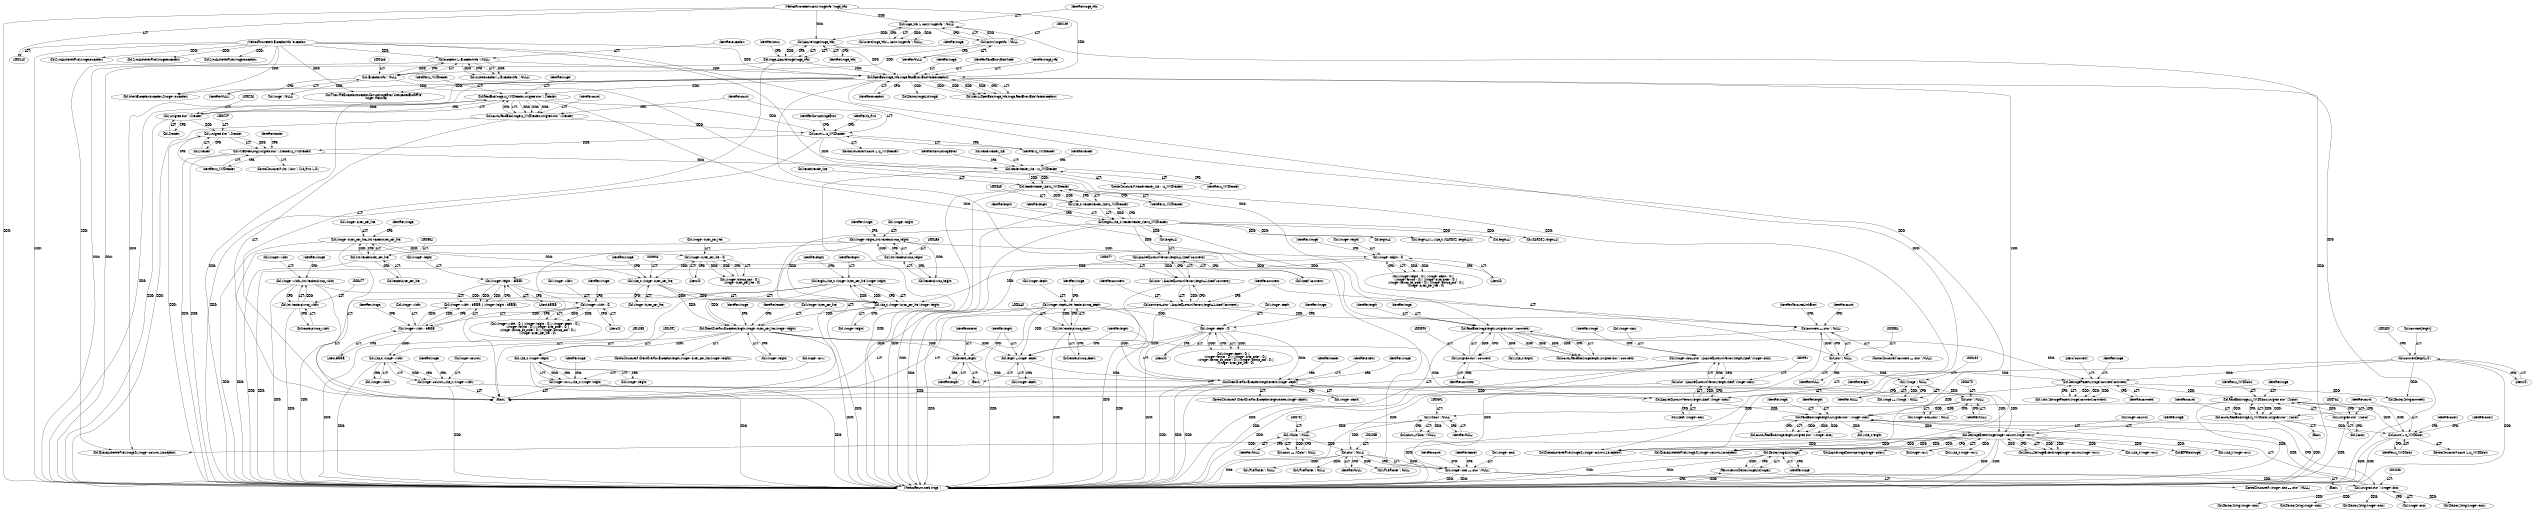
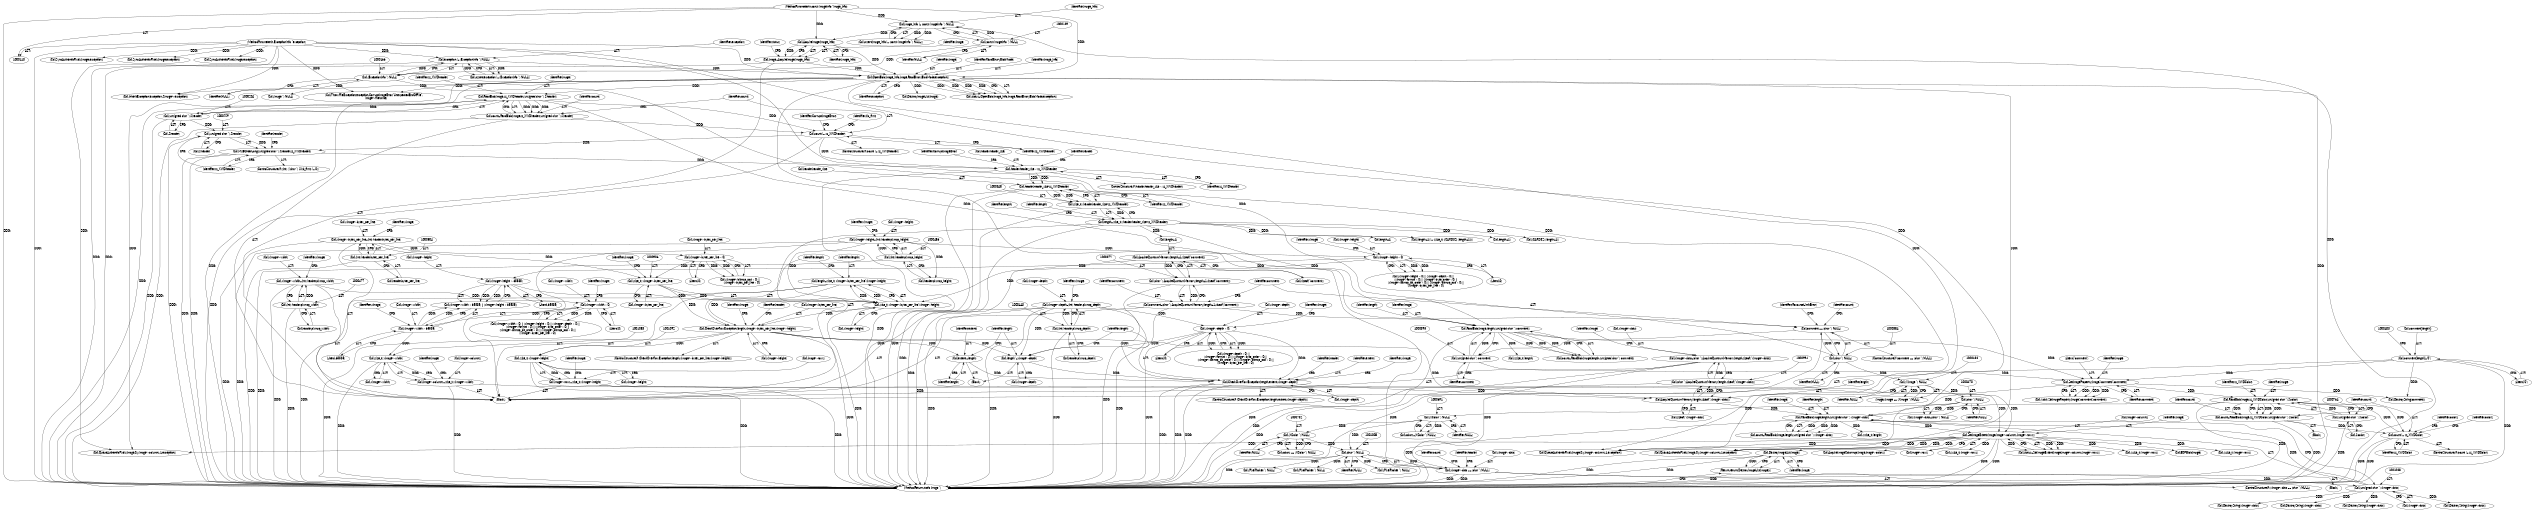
(1143, 242) -> none
(1897, 400) -> (1897, 400)
